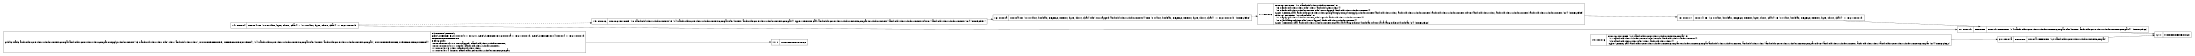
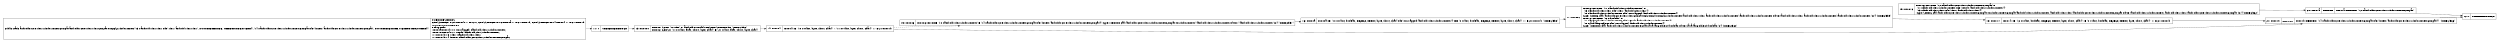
none -> (697, 29)
(2177, 35) -> (2483, 16)
